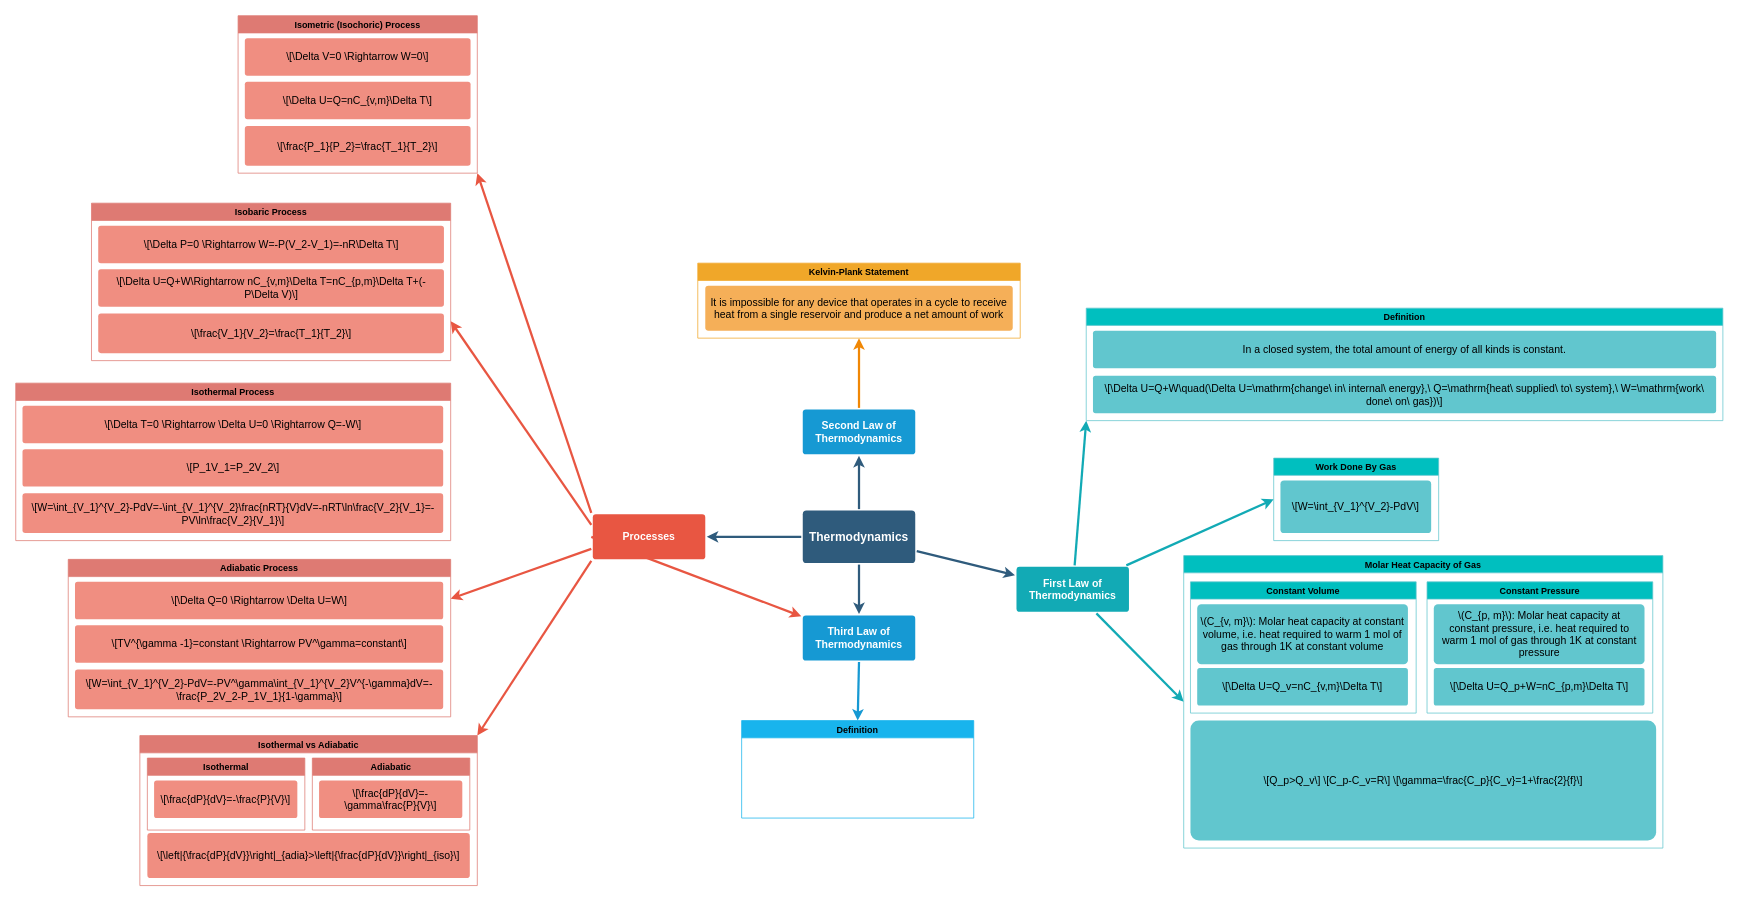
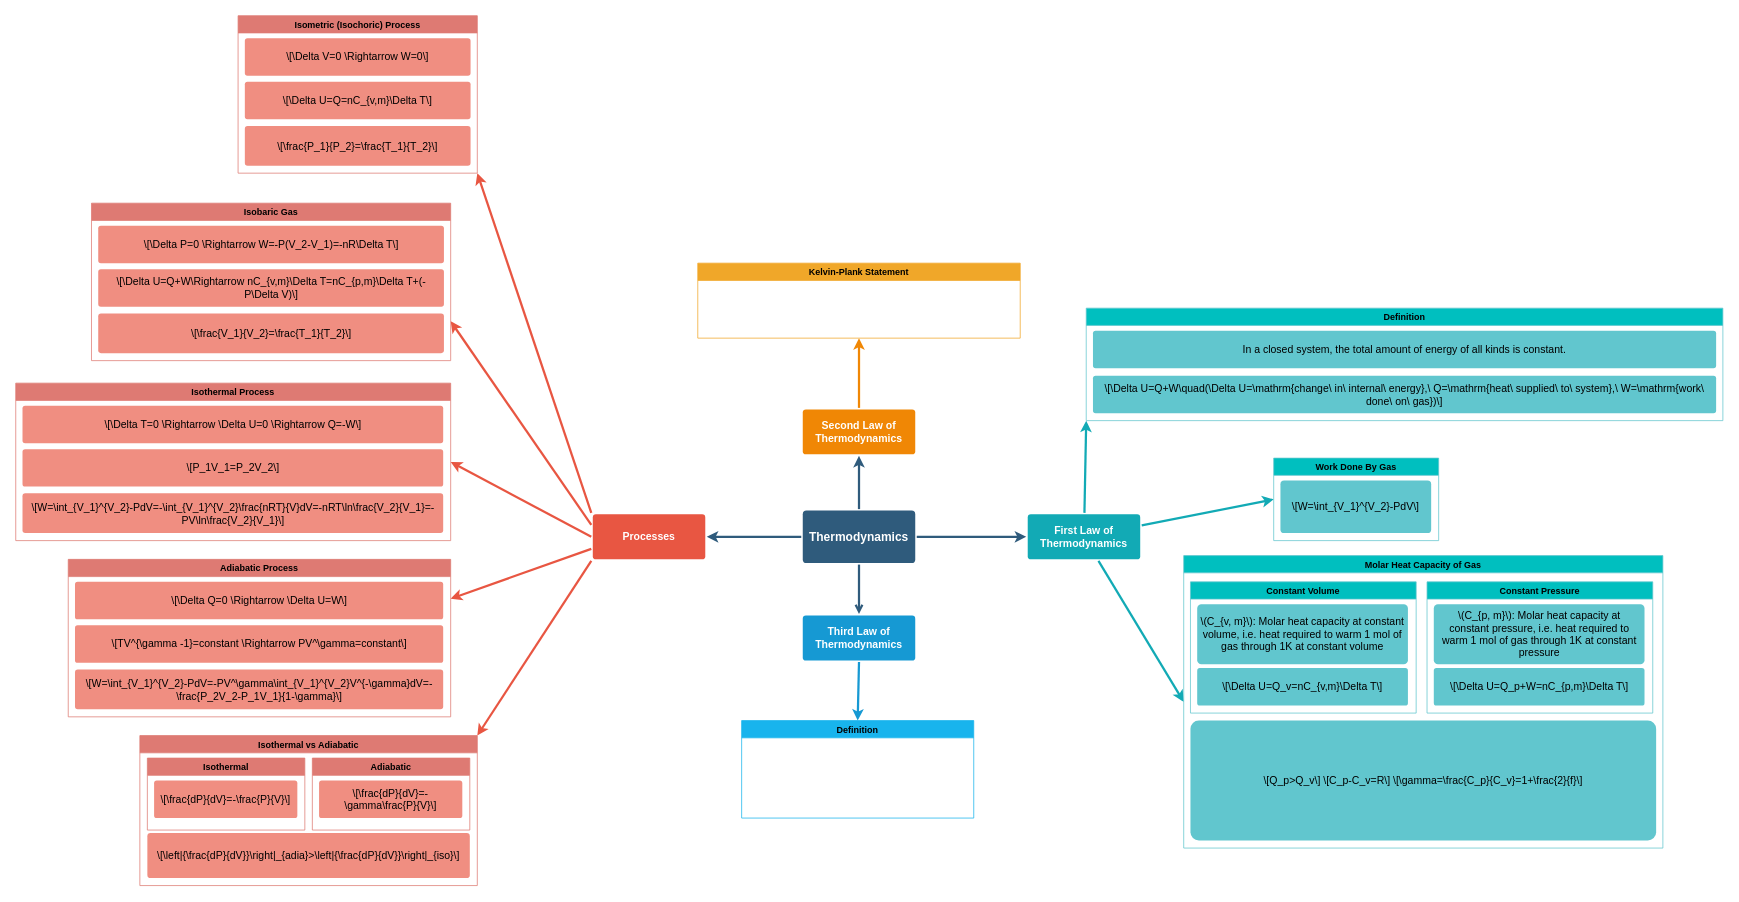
(271, 212) -> (271, 212)
(859, 308) -> none
(859, 432) -> (859, 432)
(720, 585) -> (525, 501)
(1073, 589) -> (1084, 537)
(859, 604) -> (859, 604)
